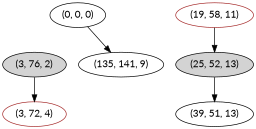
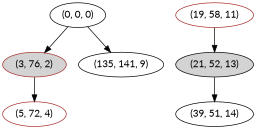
none -> (59, 37)
(34, 65) -> (34, 65)
(215, 65) -> (215, 65)
(34, 114) -> (34, 114)
(215, 114) -> (215, 114)
